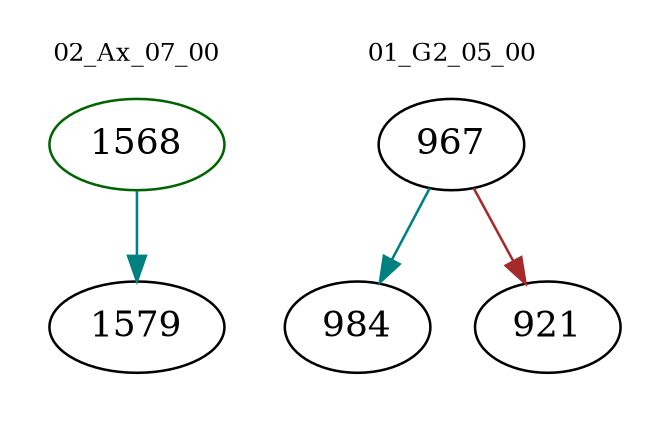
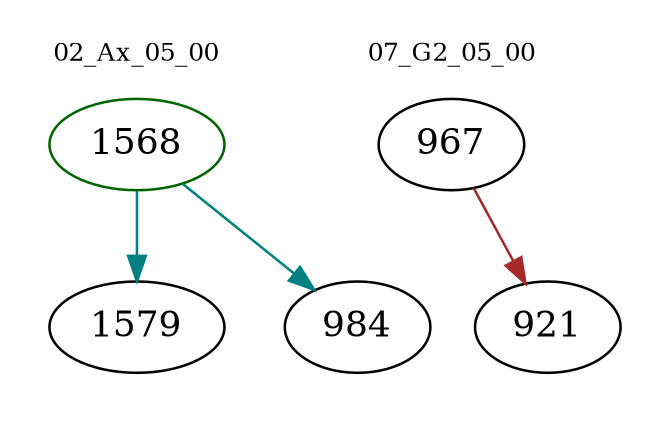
(137, 55) -> (137, 55)
(453, 55) -> (453, 55)
(411, 224) -> (227, 220)
